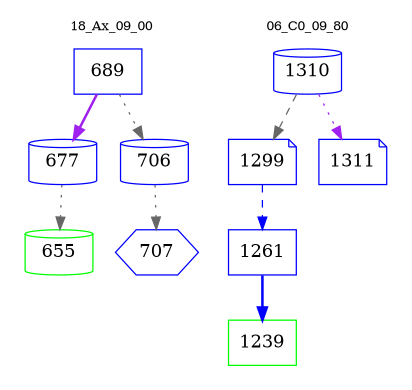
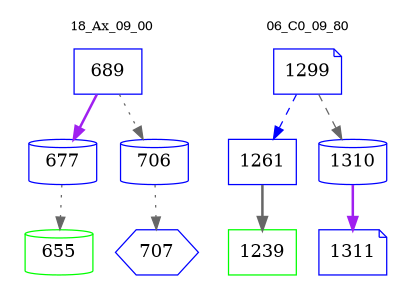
(288, 111) -> (327, 111)
(327, 111) -> (353, 201)
(262, 291) -> (262, 201)
